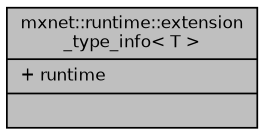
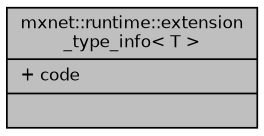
(63, 75) -> (51, 75)
